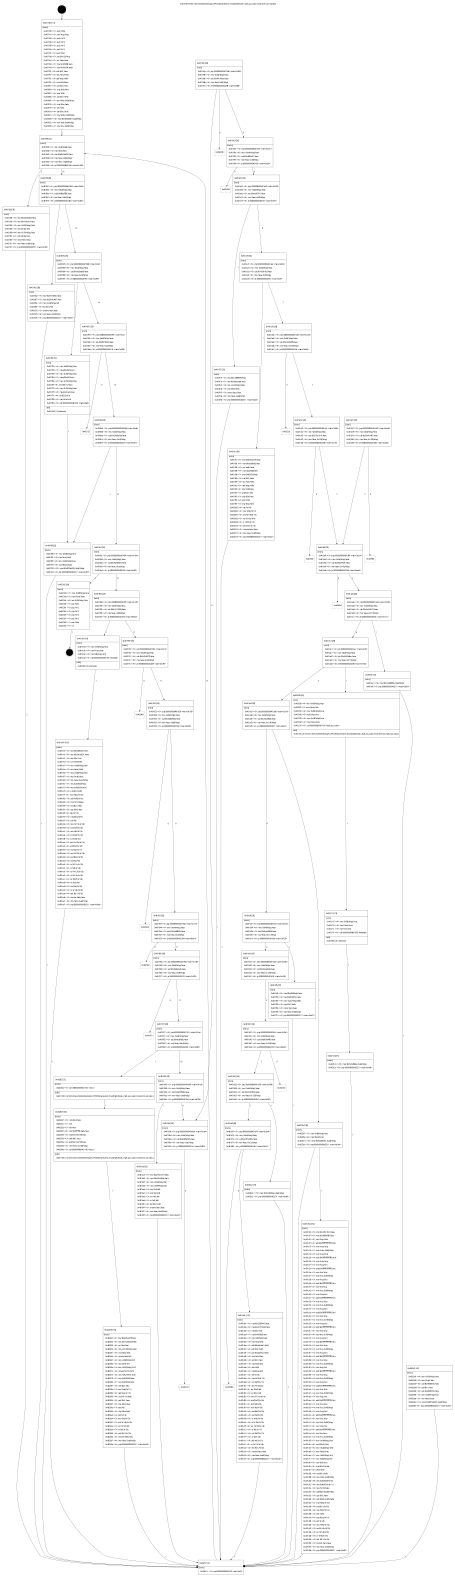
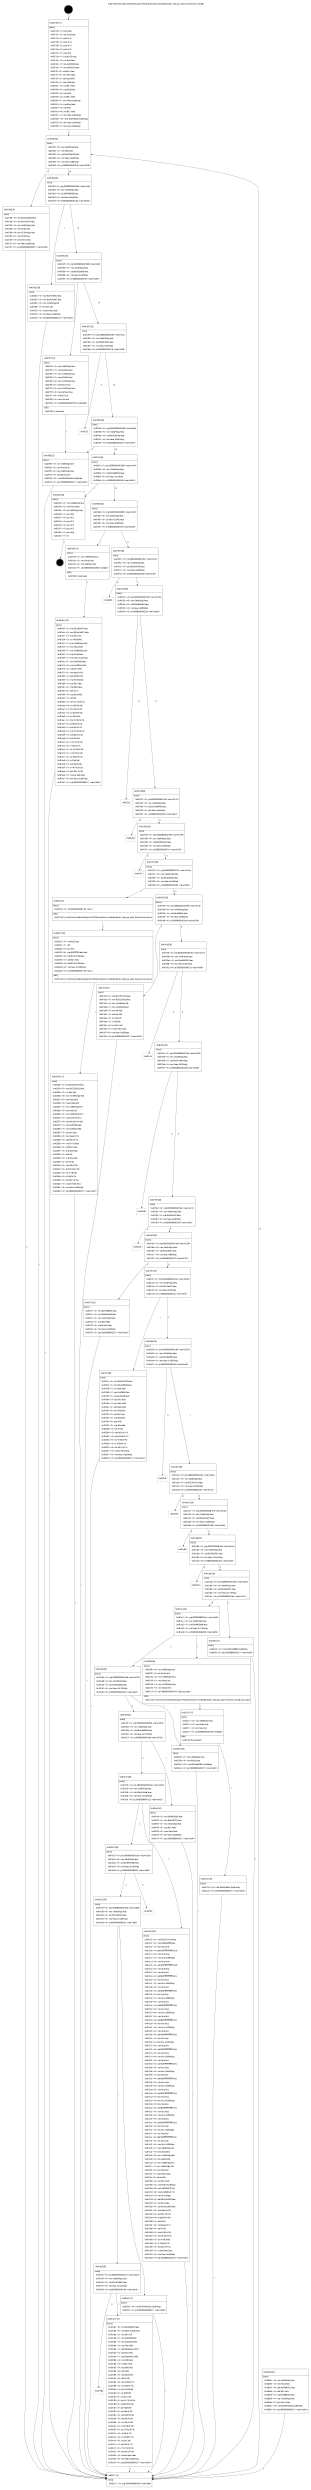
(328, 495) -> (198, 1496)
(211, 606) -> (181, 1006)
(320, 1184) -> (164, 1863)
